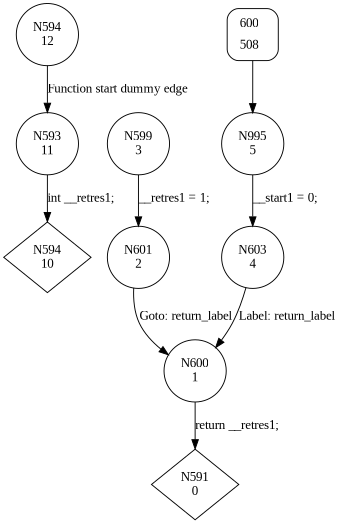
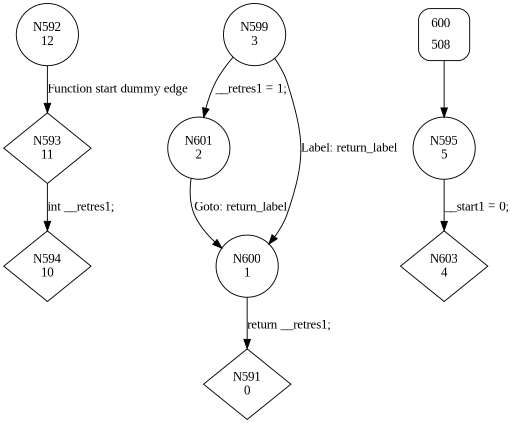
(47, 35) -> (47, 35)
(47, 144) -> (47, 148)
(253, 144) -> (444, 148)
(253, 257) -> (444, 266)
(236, 315) -> (301, 147)
